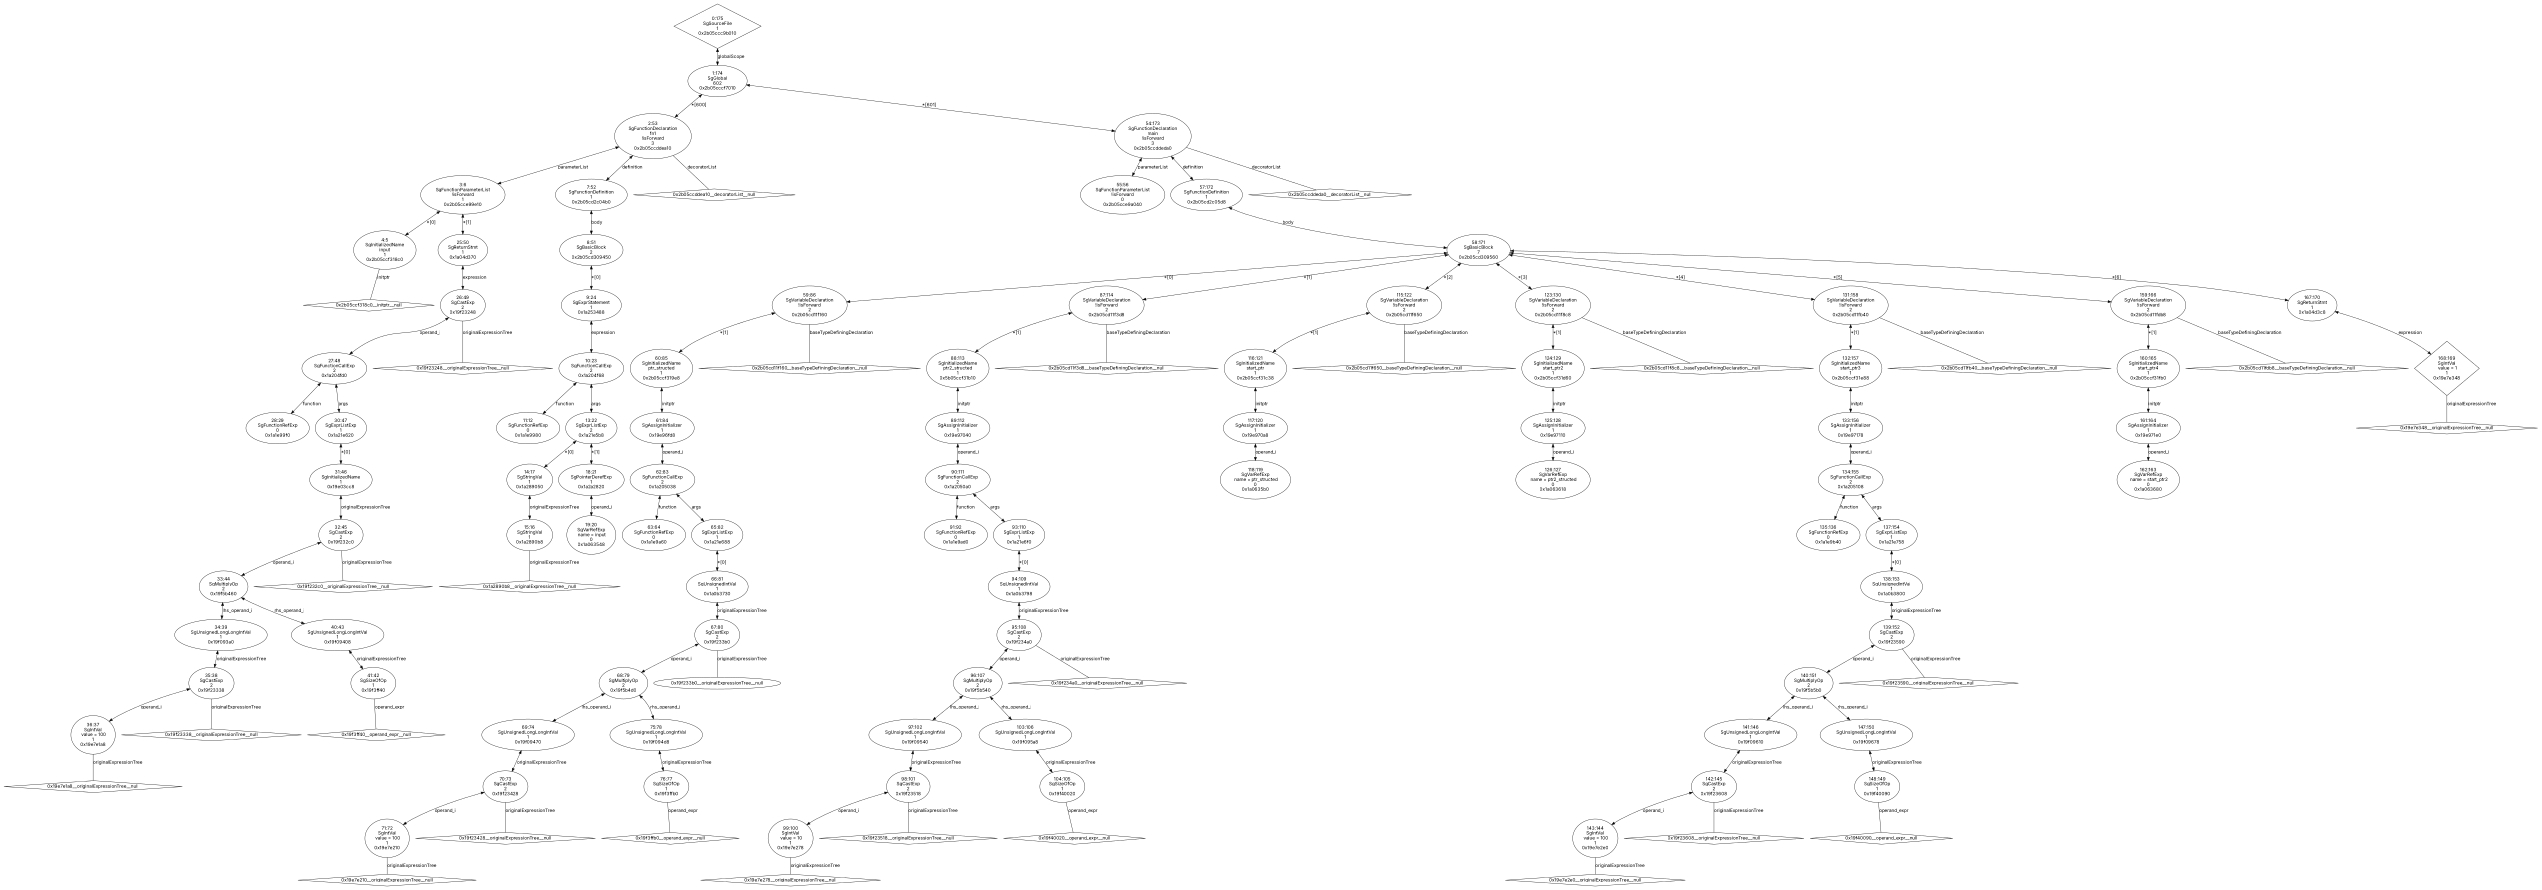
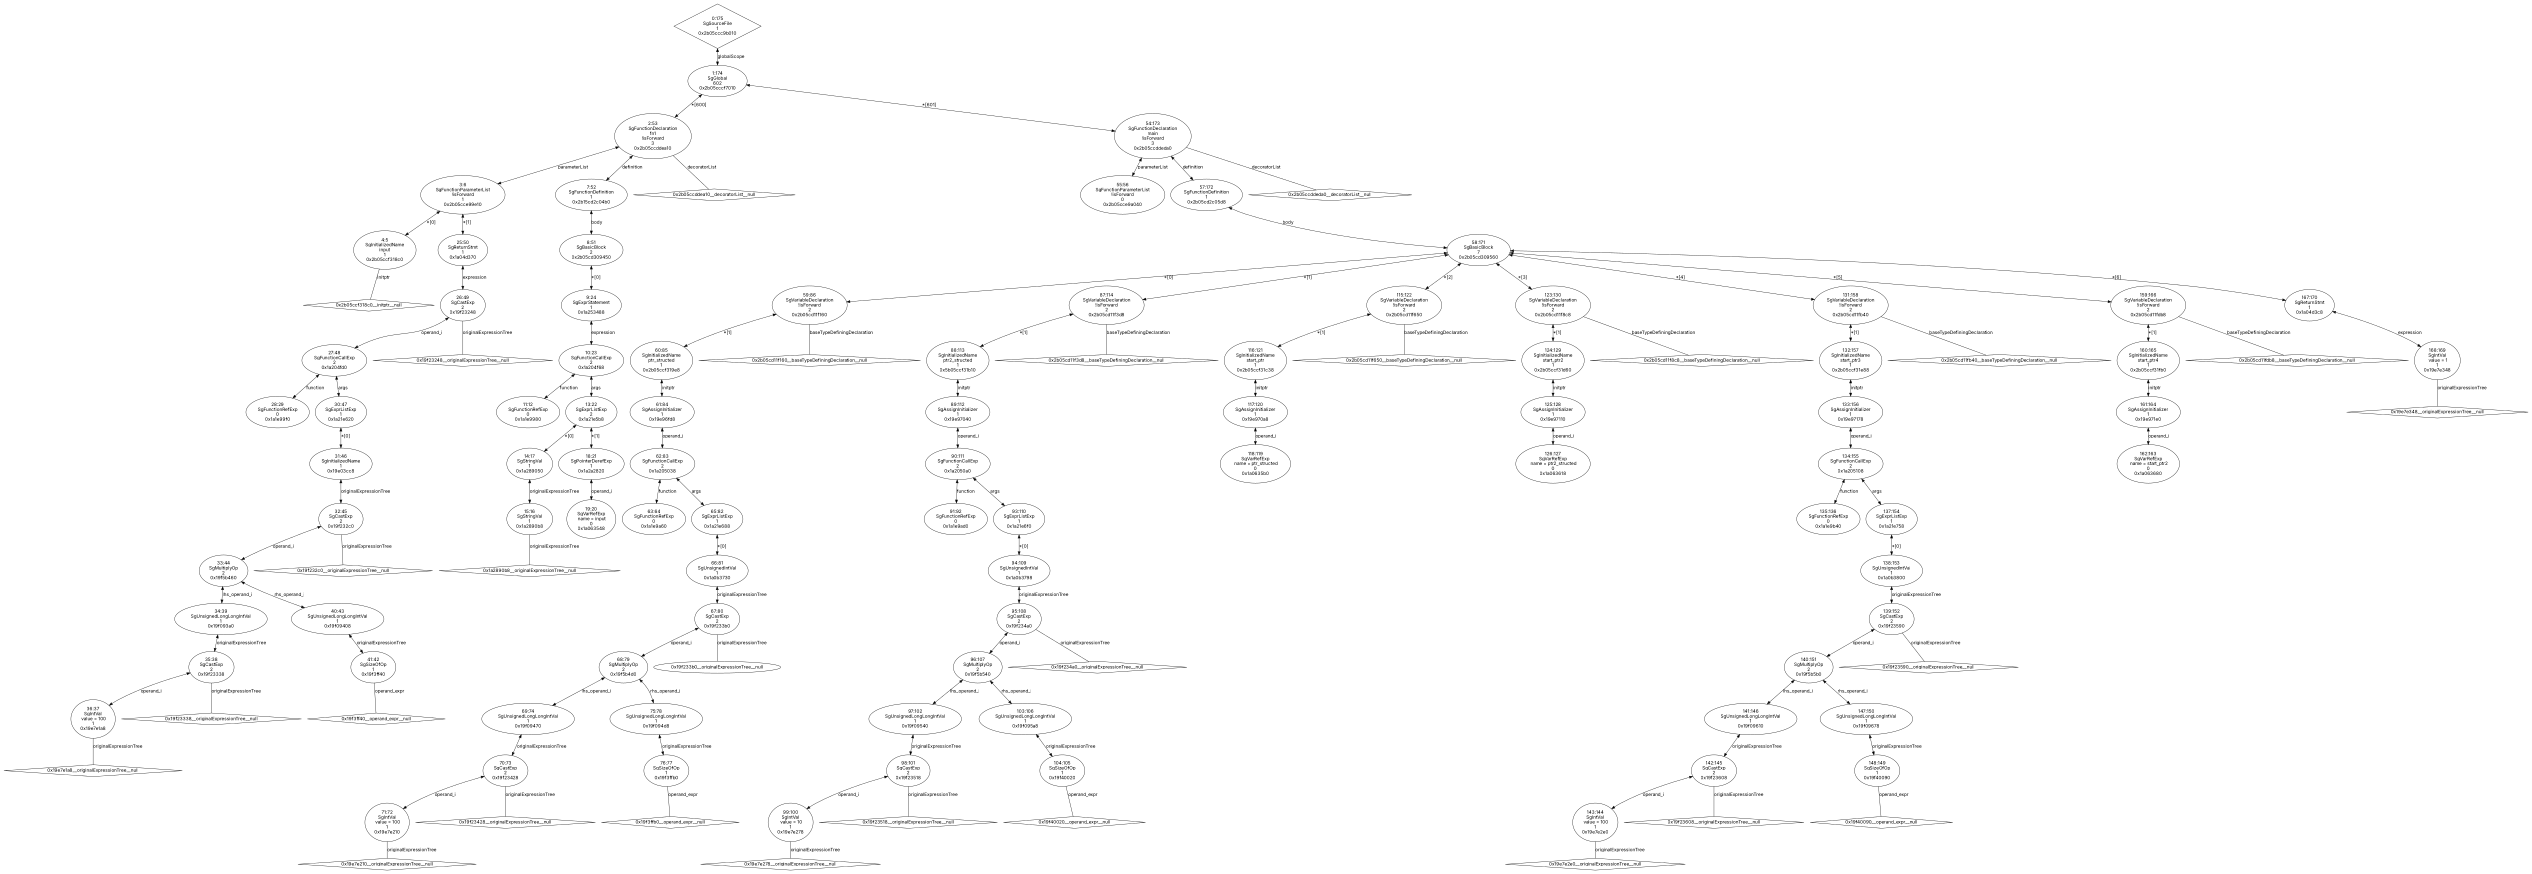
(591, 195) -> (591, 195)
(2447, 368) -> (2437, 360)
